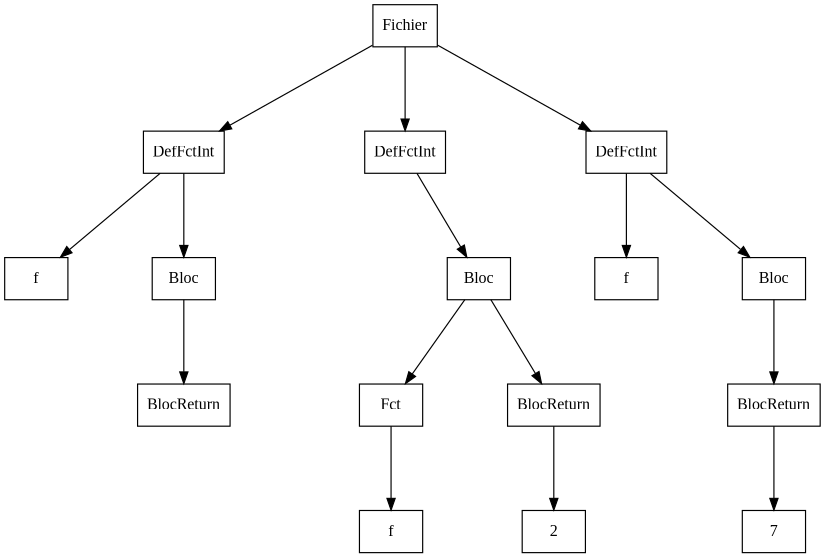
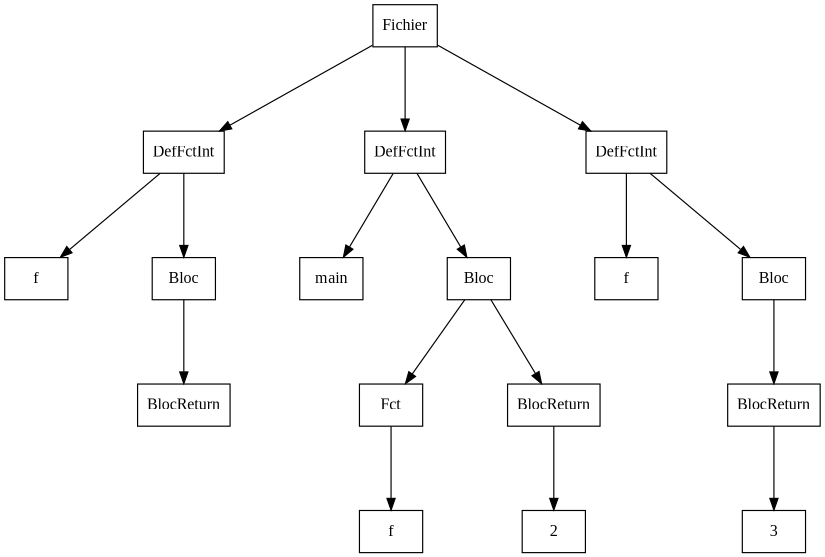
none -> (331, 279)
(774, 532) -> (774, 532)
